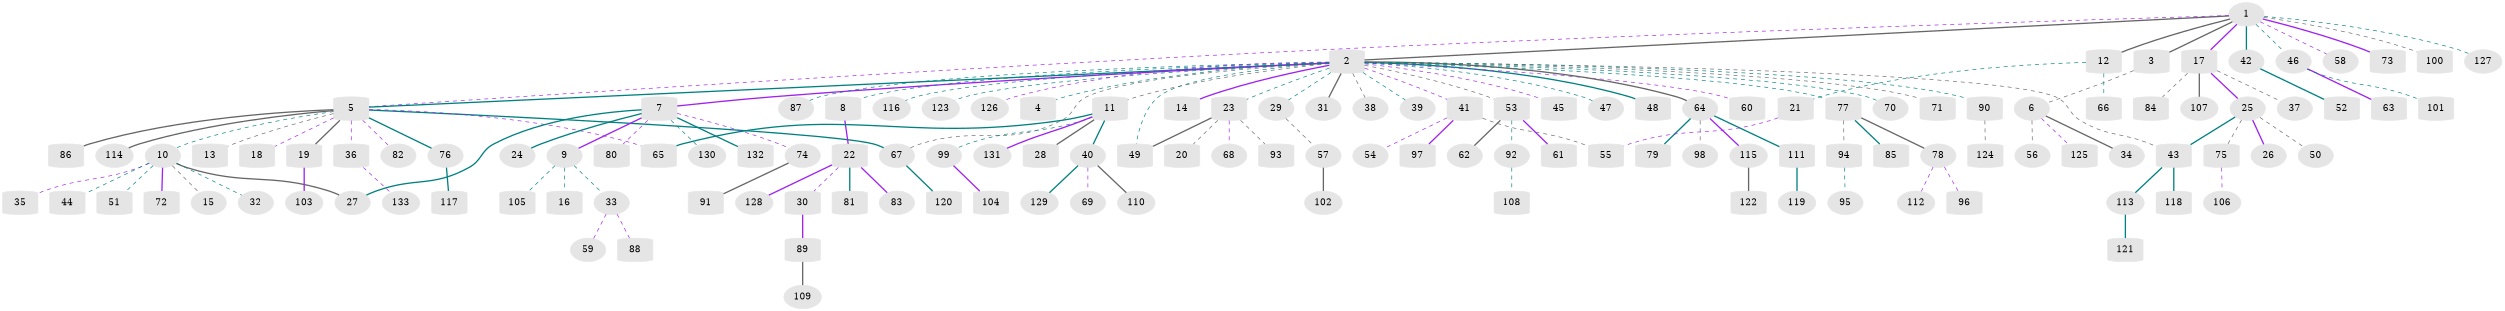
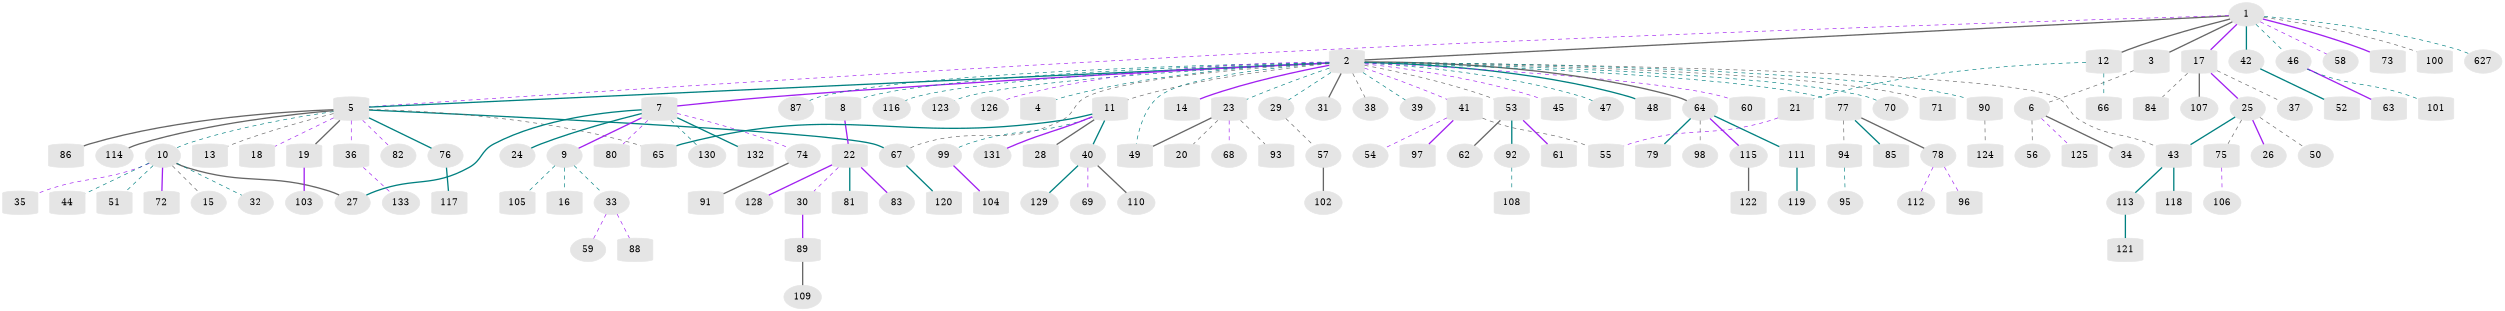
(2483, 61) -> (2483, 61)
(527, 122) -> (527, 122)
(1512, 132) -> (1512, 132)
